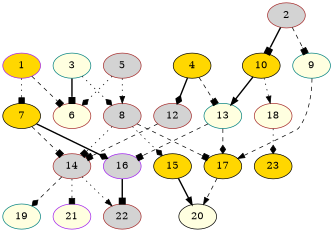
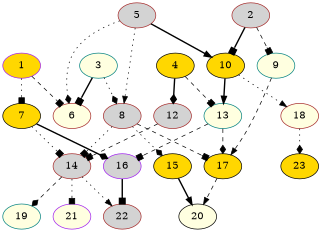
none -> (178, 39)
(44, 139) -> (44, 139)
